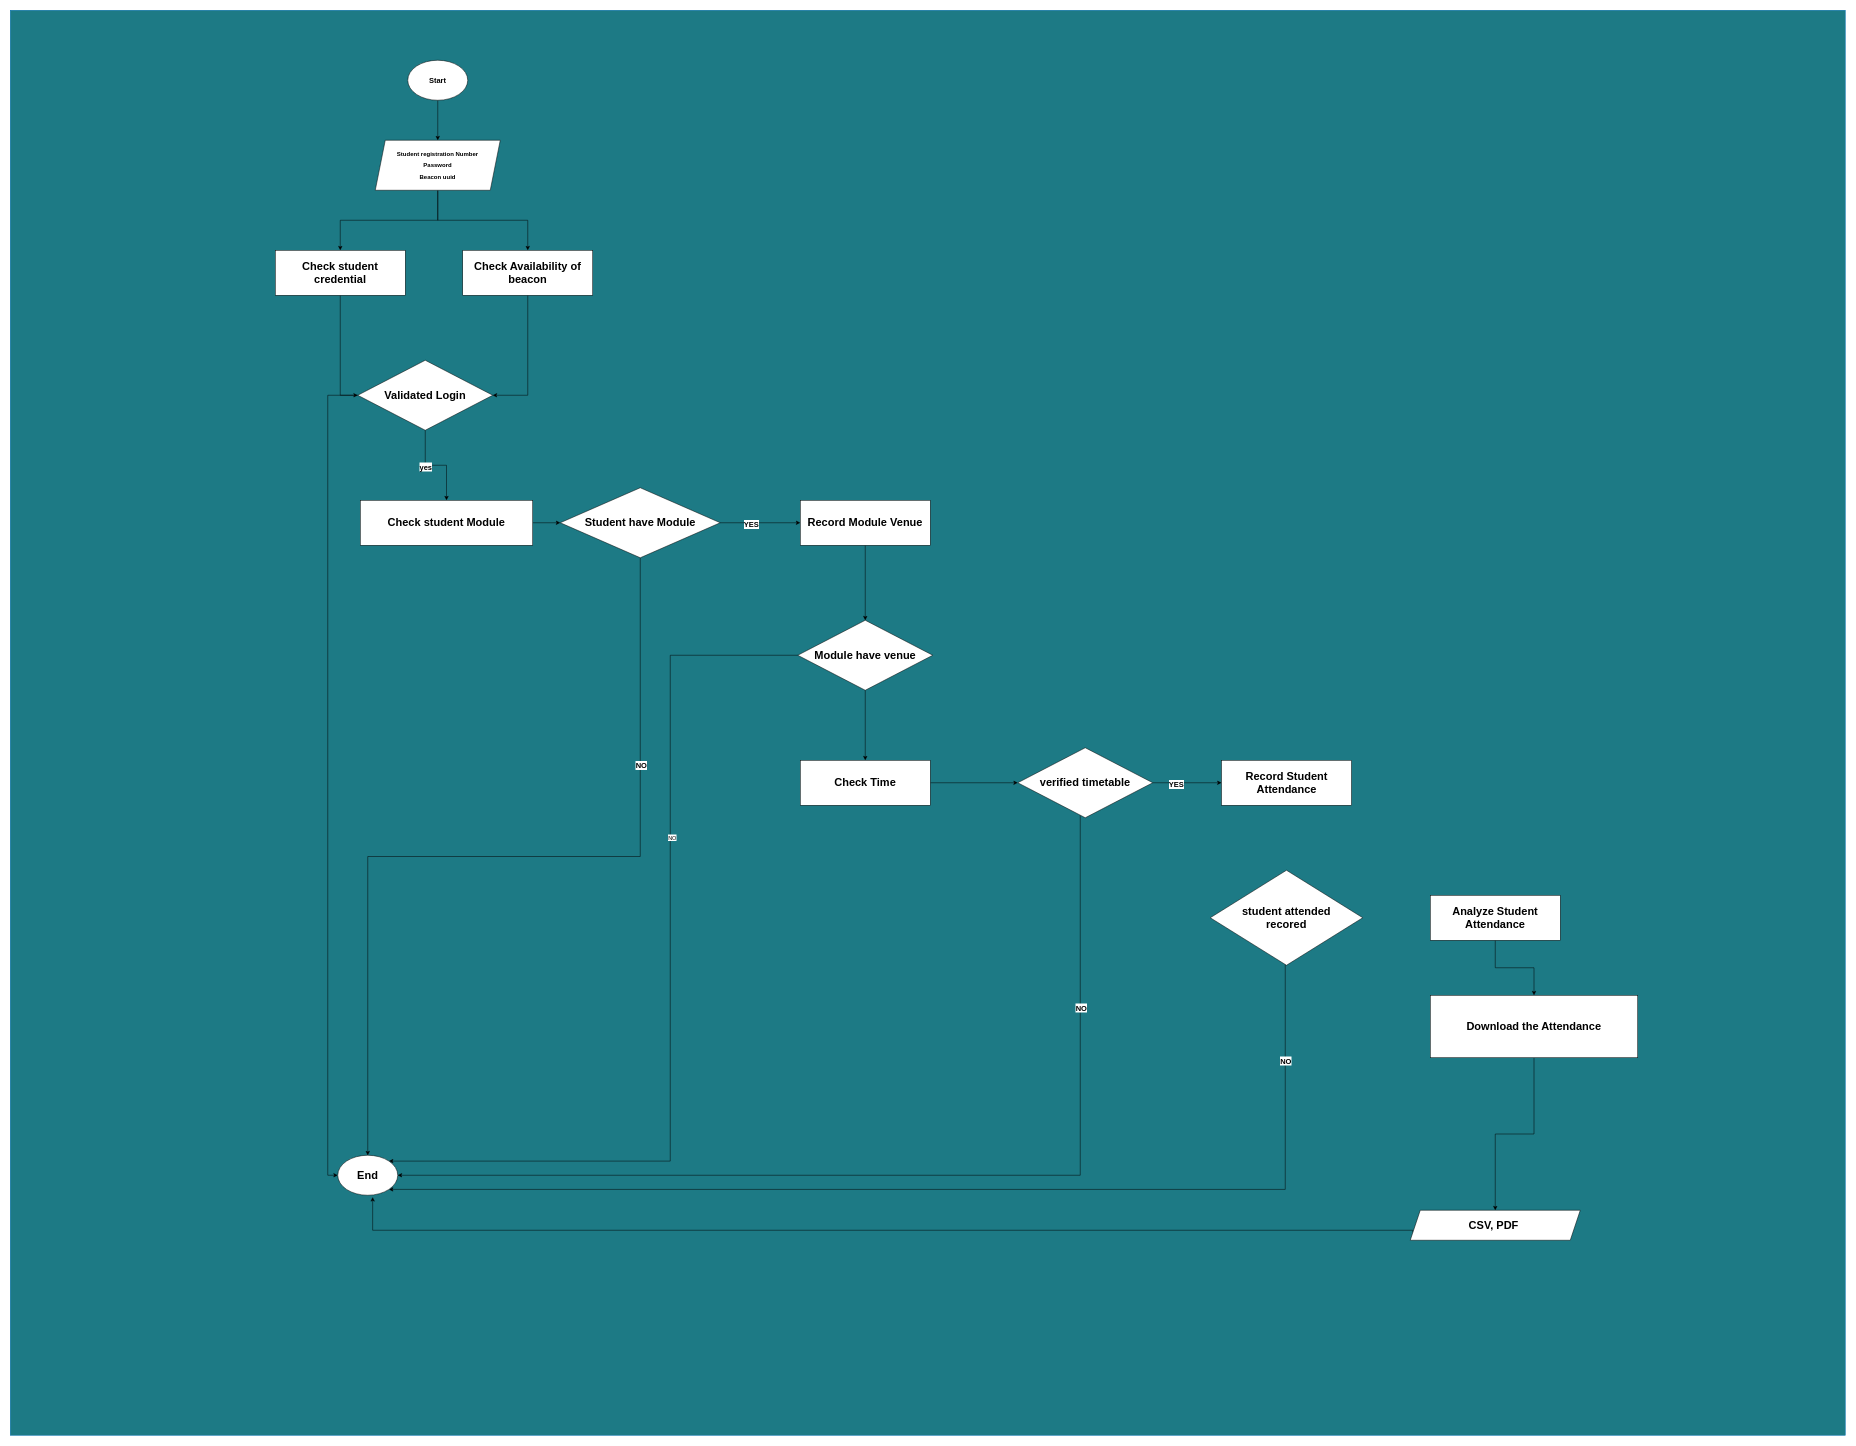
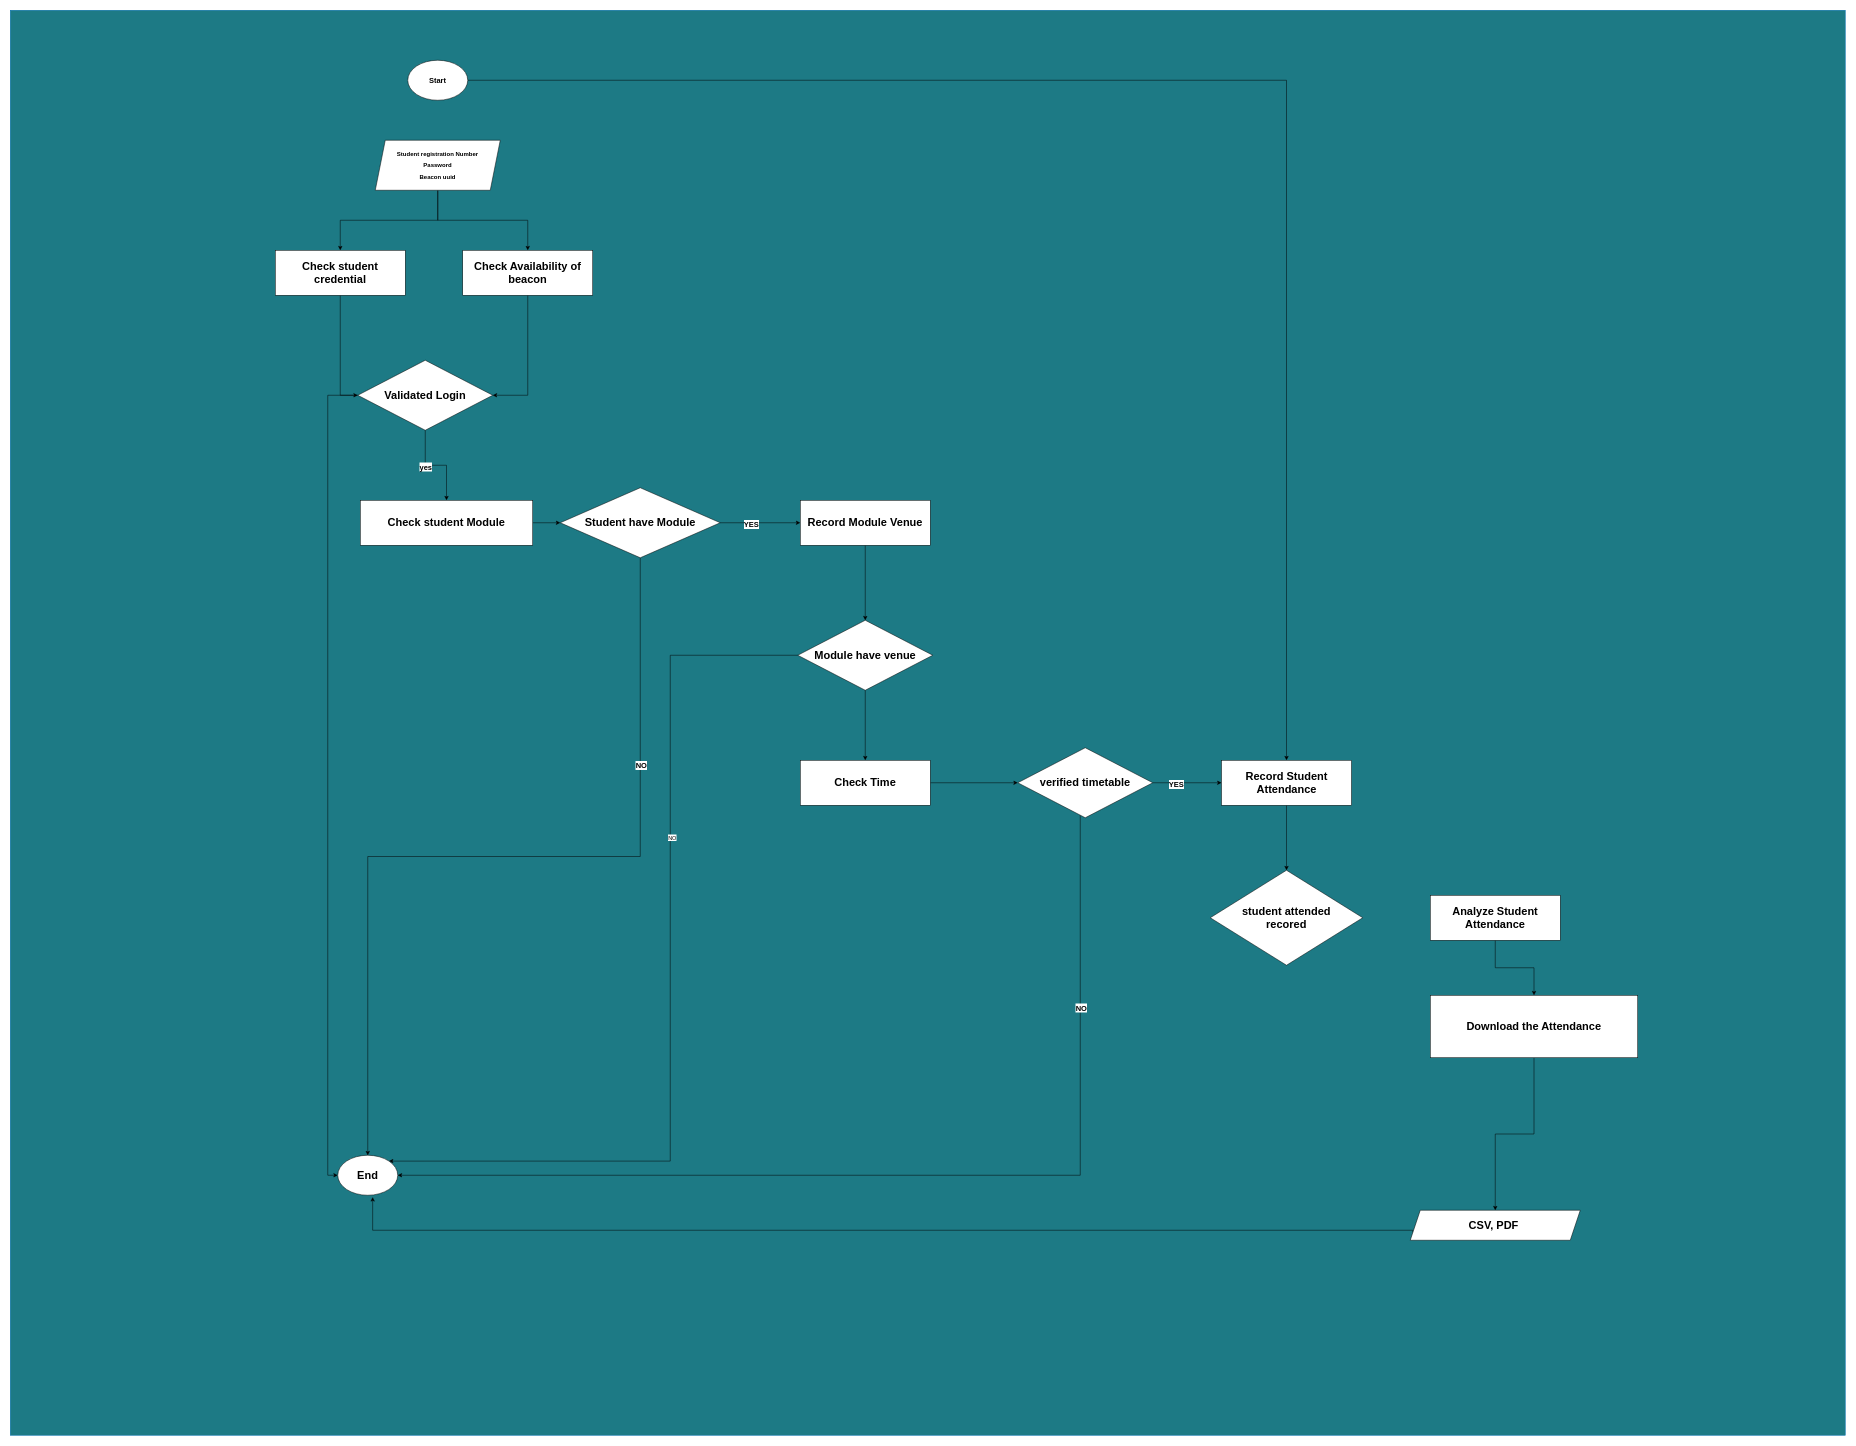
(438, 135) -> (1287, 755)
none -> (1287, 865)
(1285, 1060) -> none
